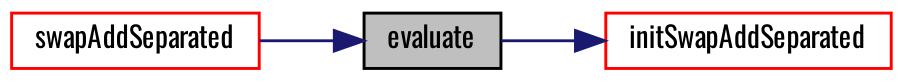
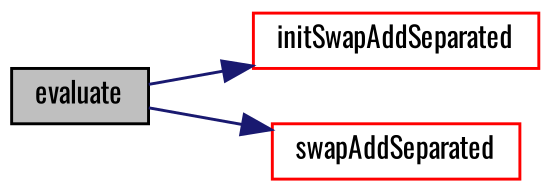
(296, 41) -> (196, 116)
